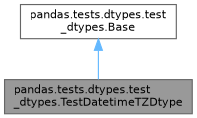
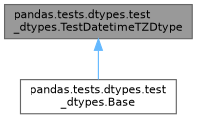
(98, 65) -> (98, 65)
